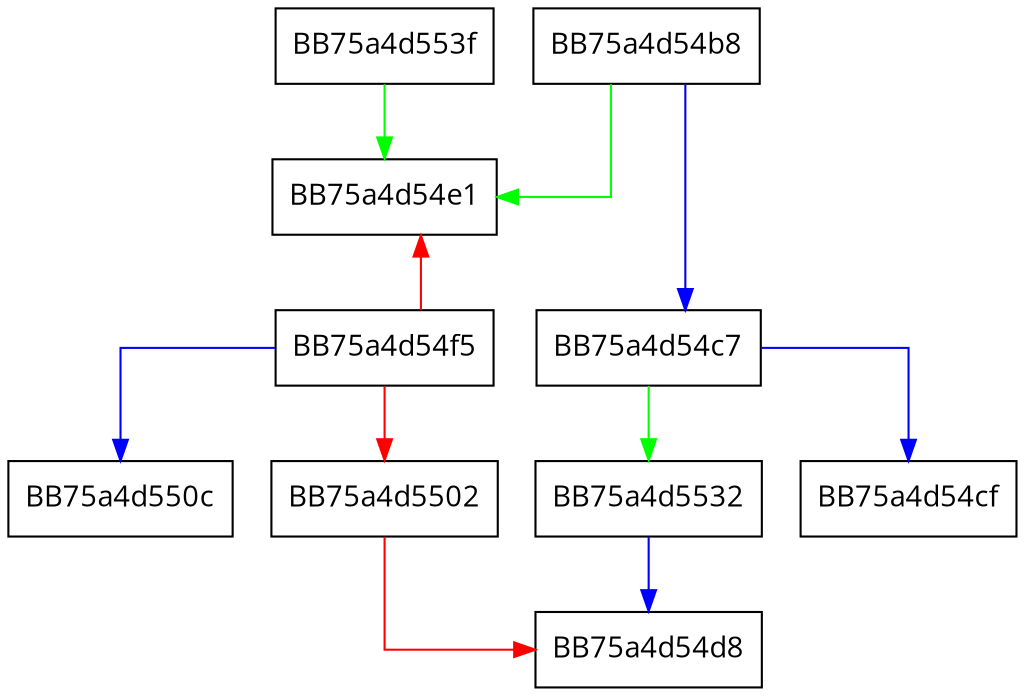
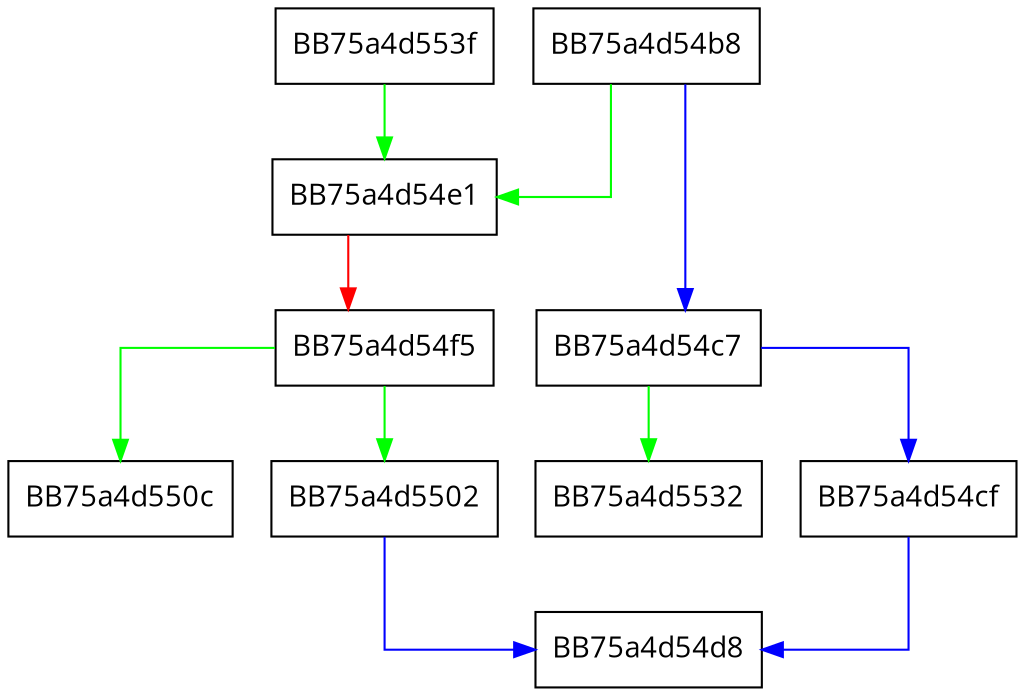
(421, 283) -> (348, 262)
(152, 348) -> (152, 348)
(385, 413) -> (385, 413)
(649, 564) -> (902, 650)
(393, 650) -> (393, 650)
